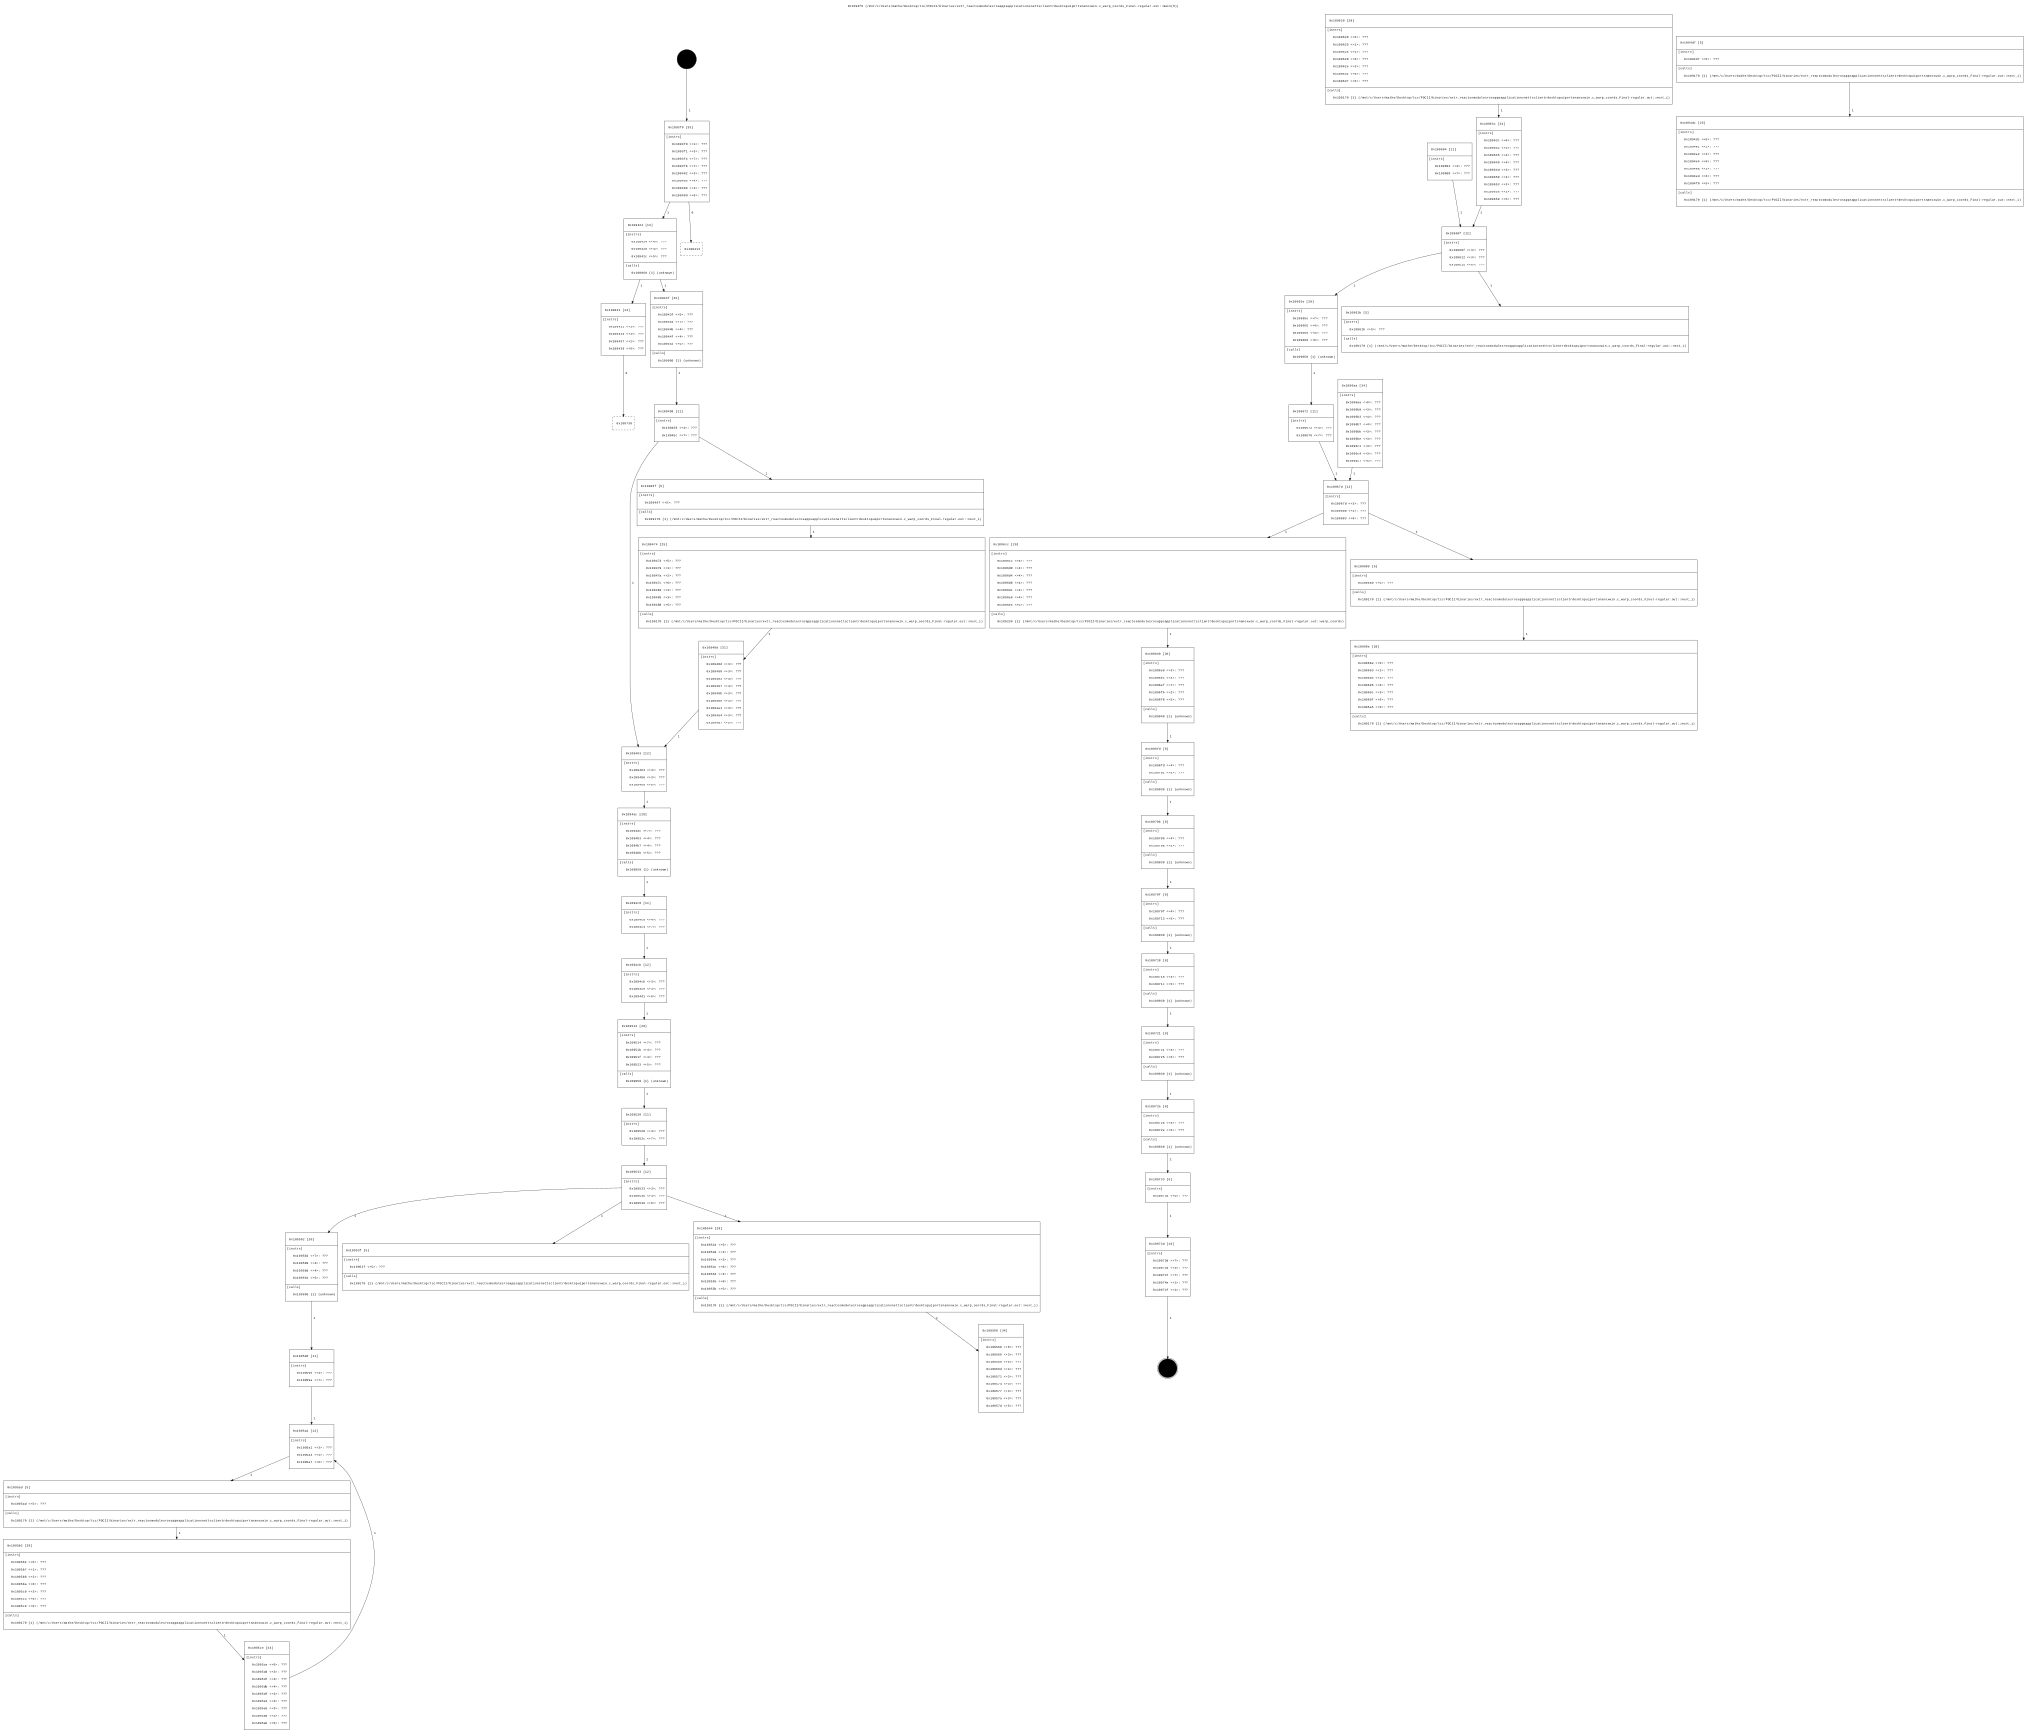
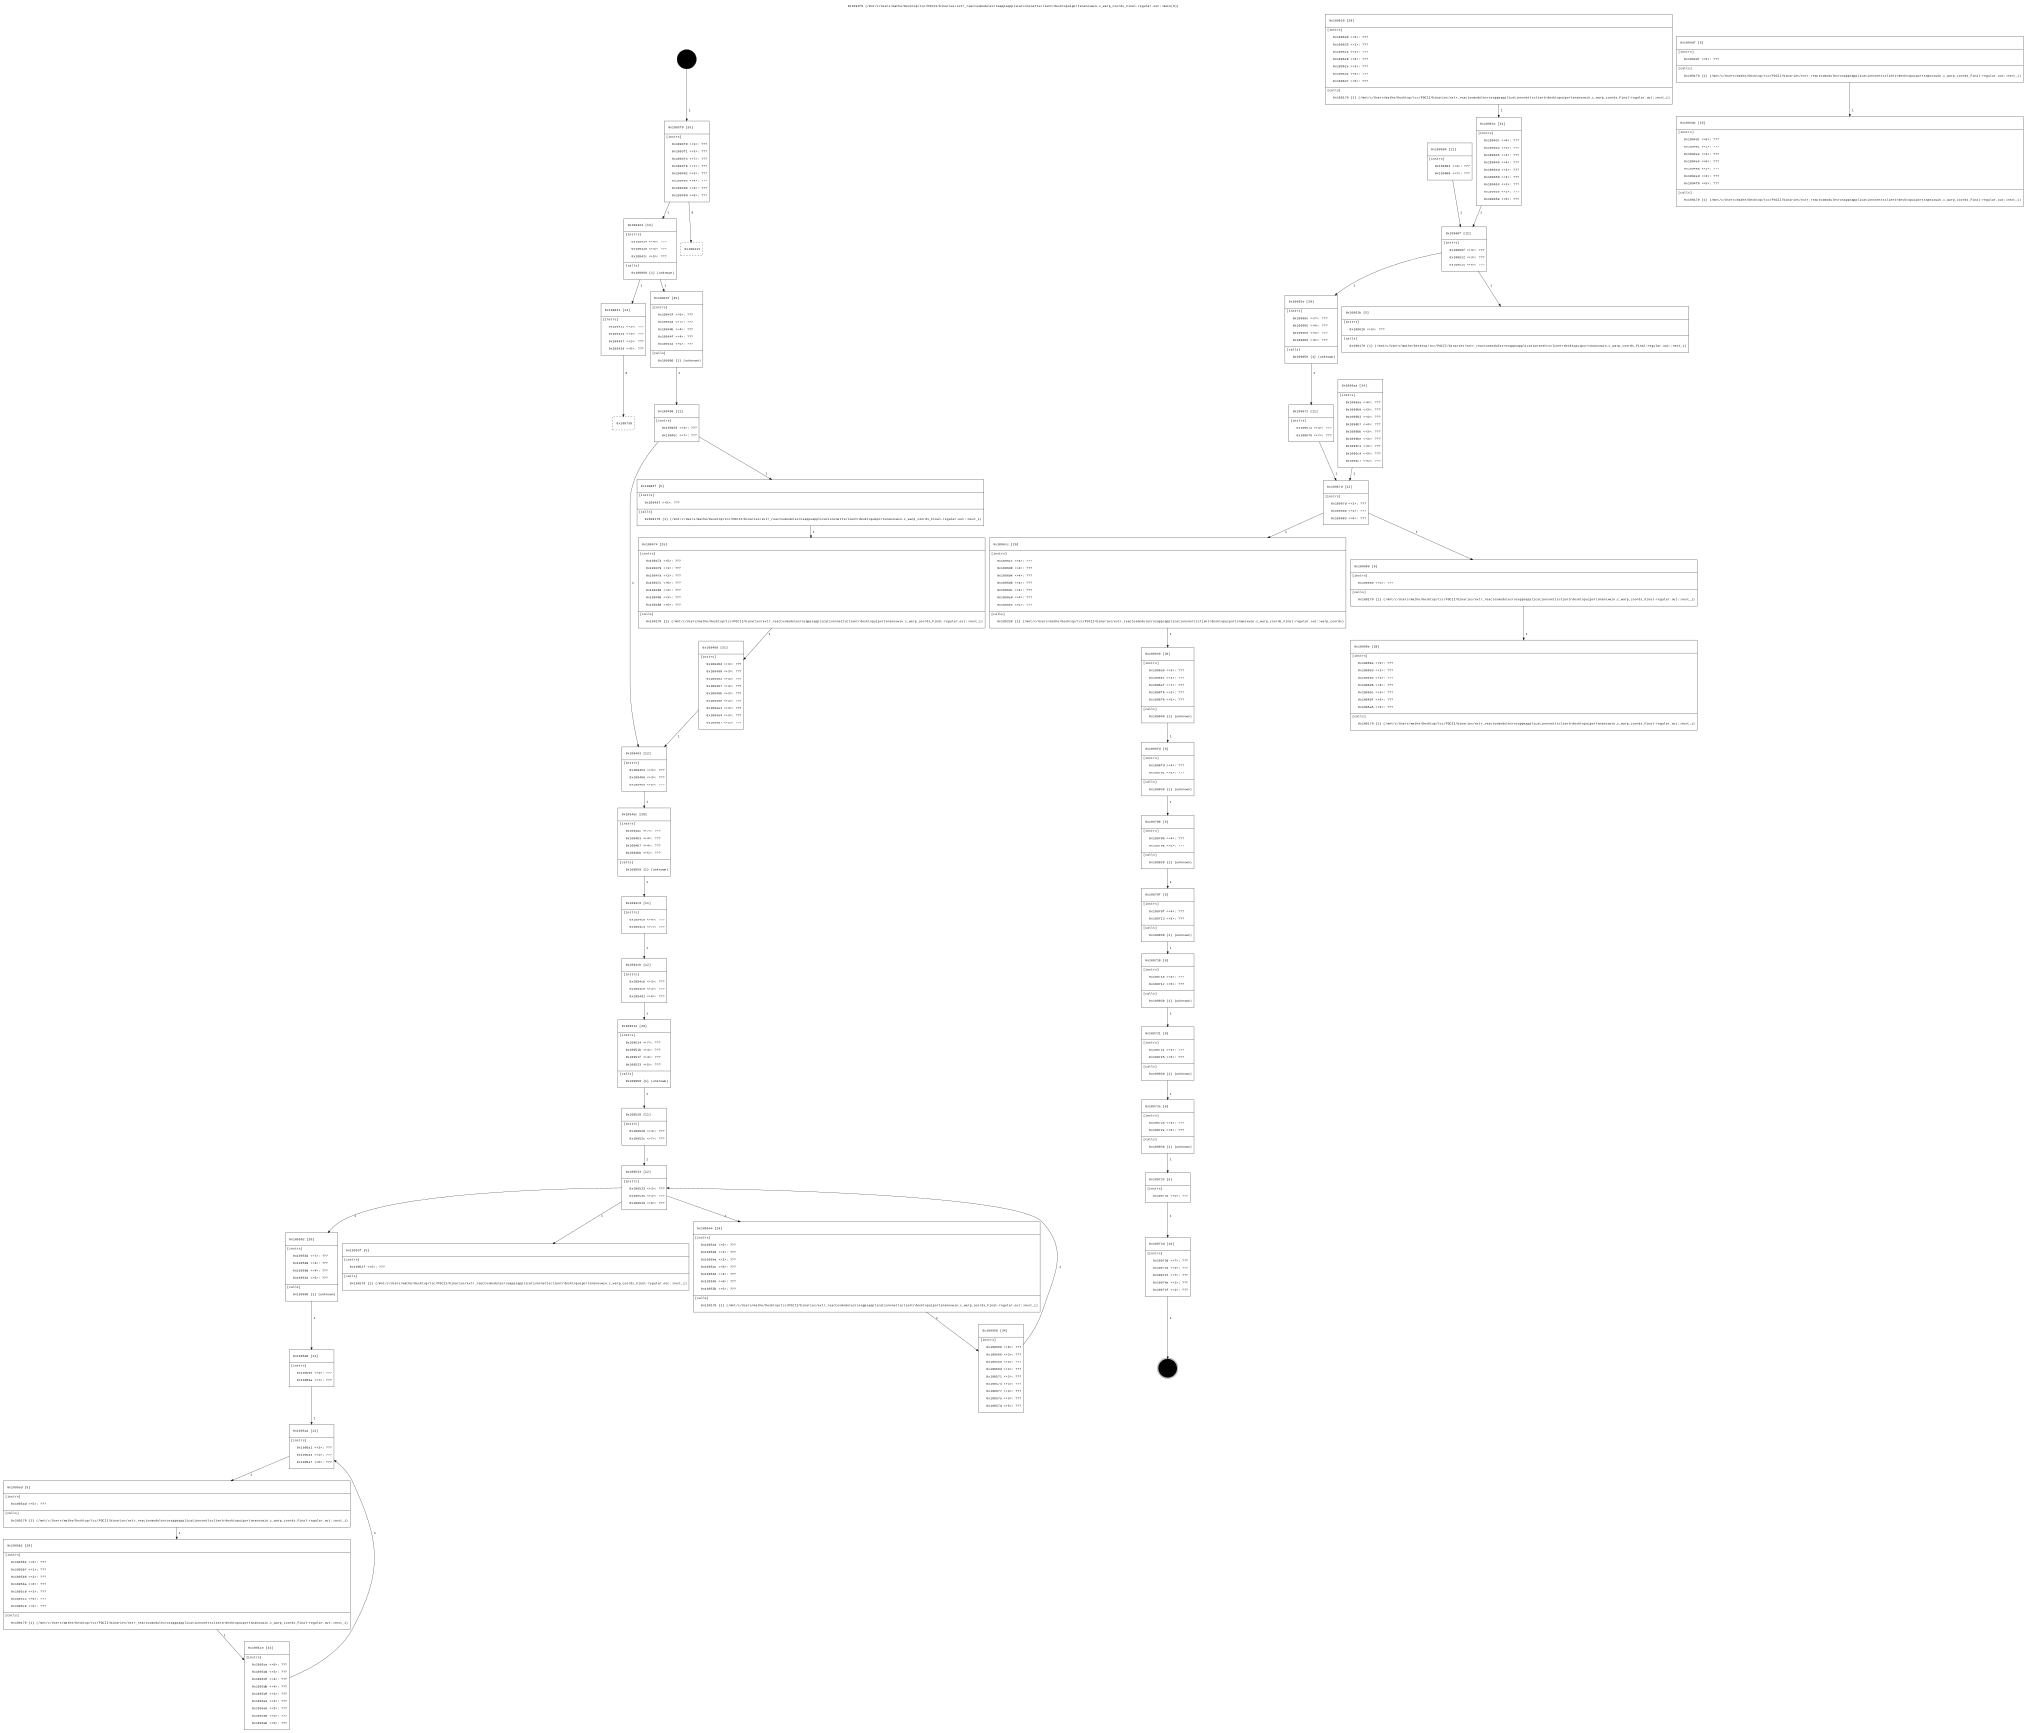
none -> (924, 1199)
